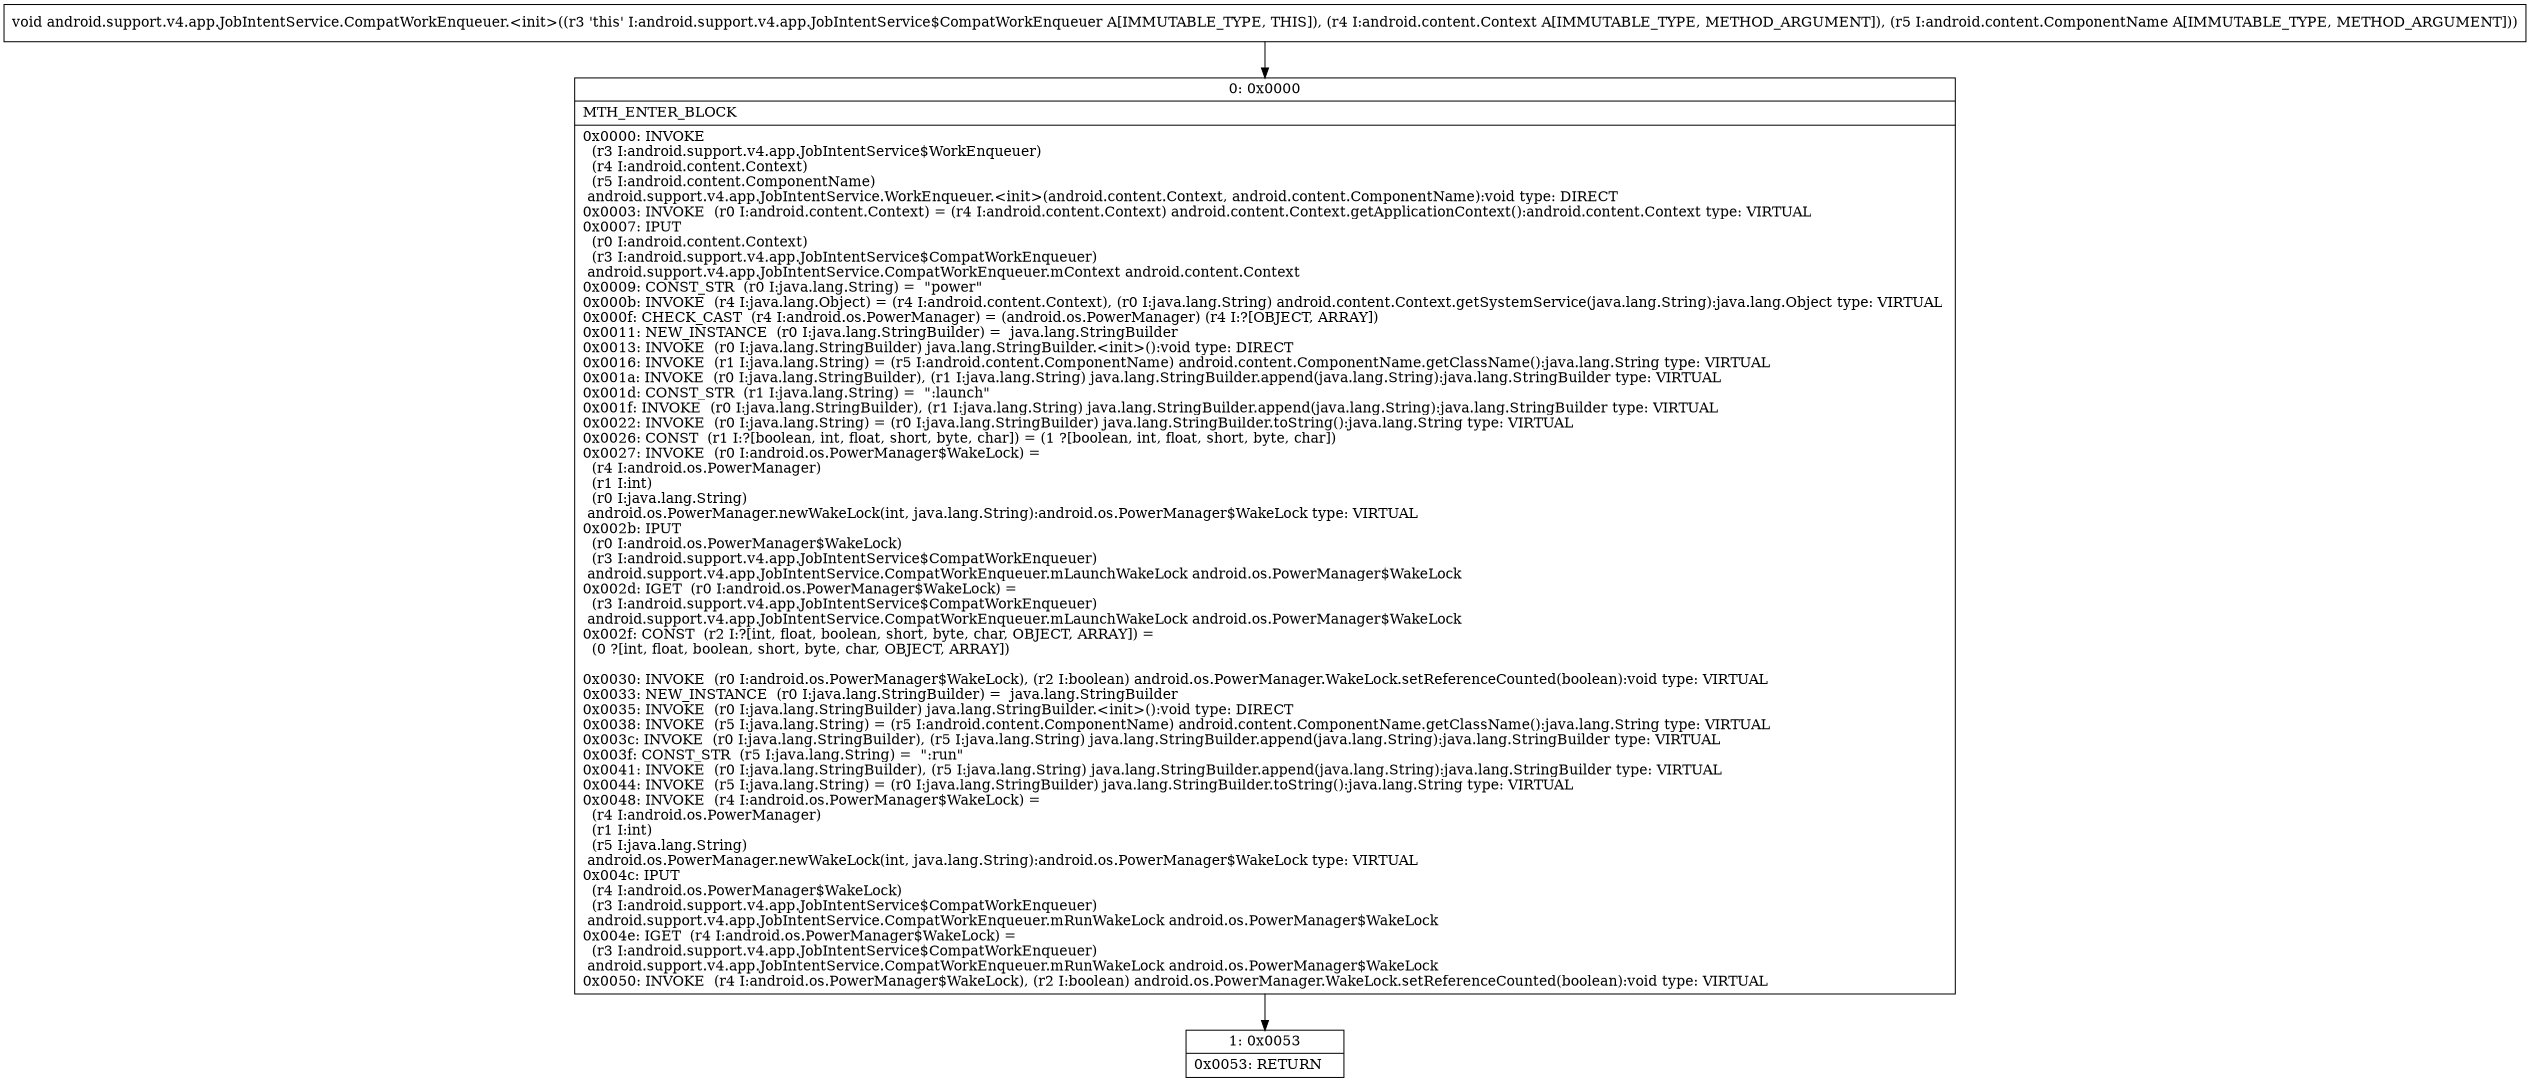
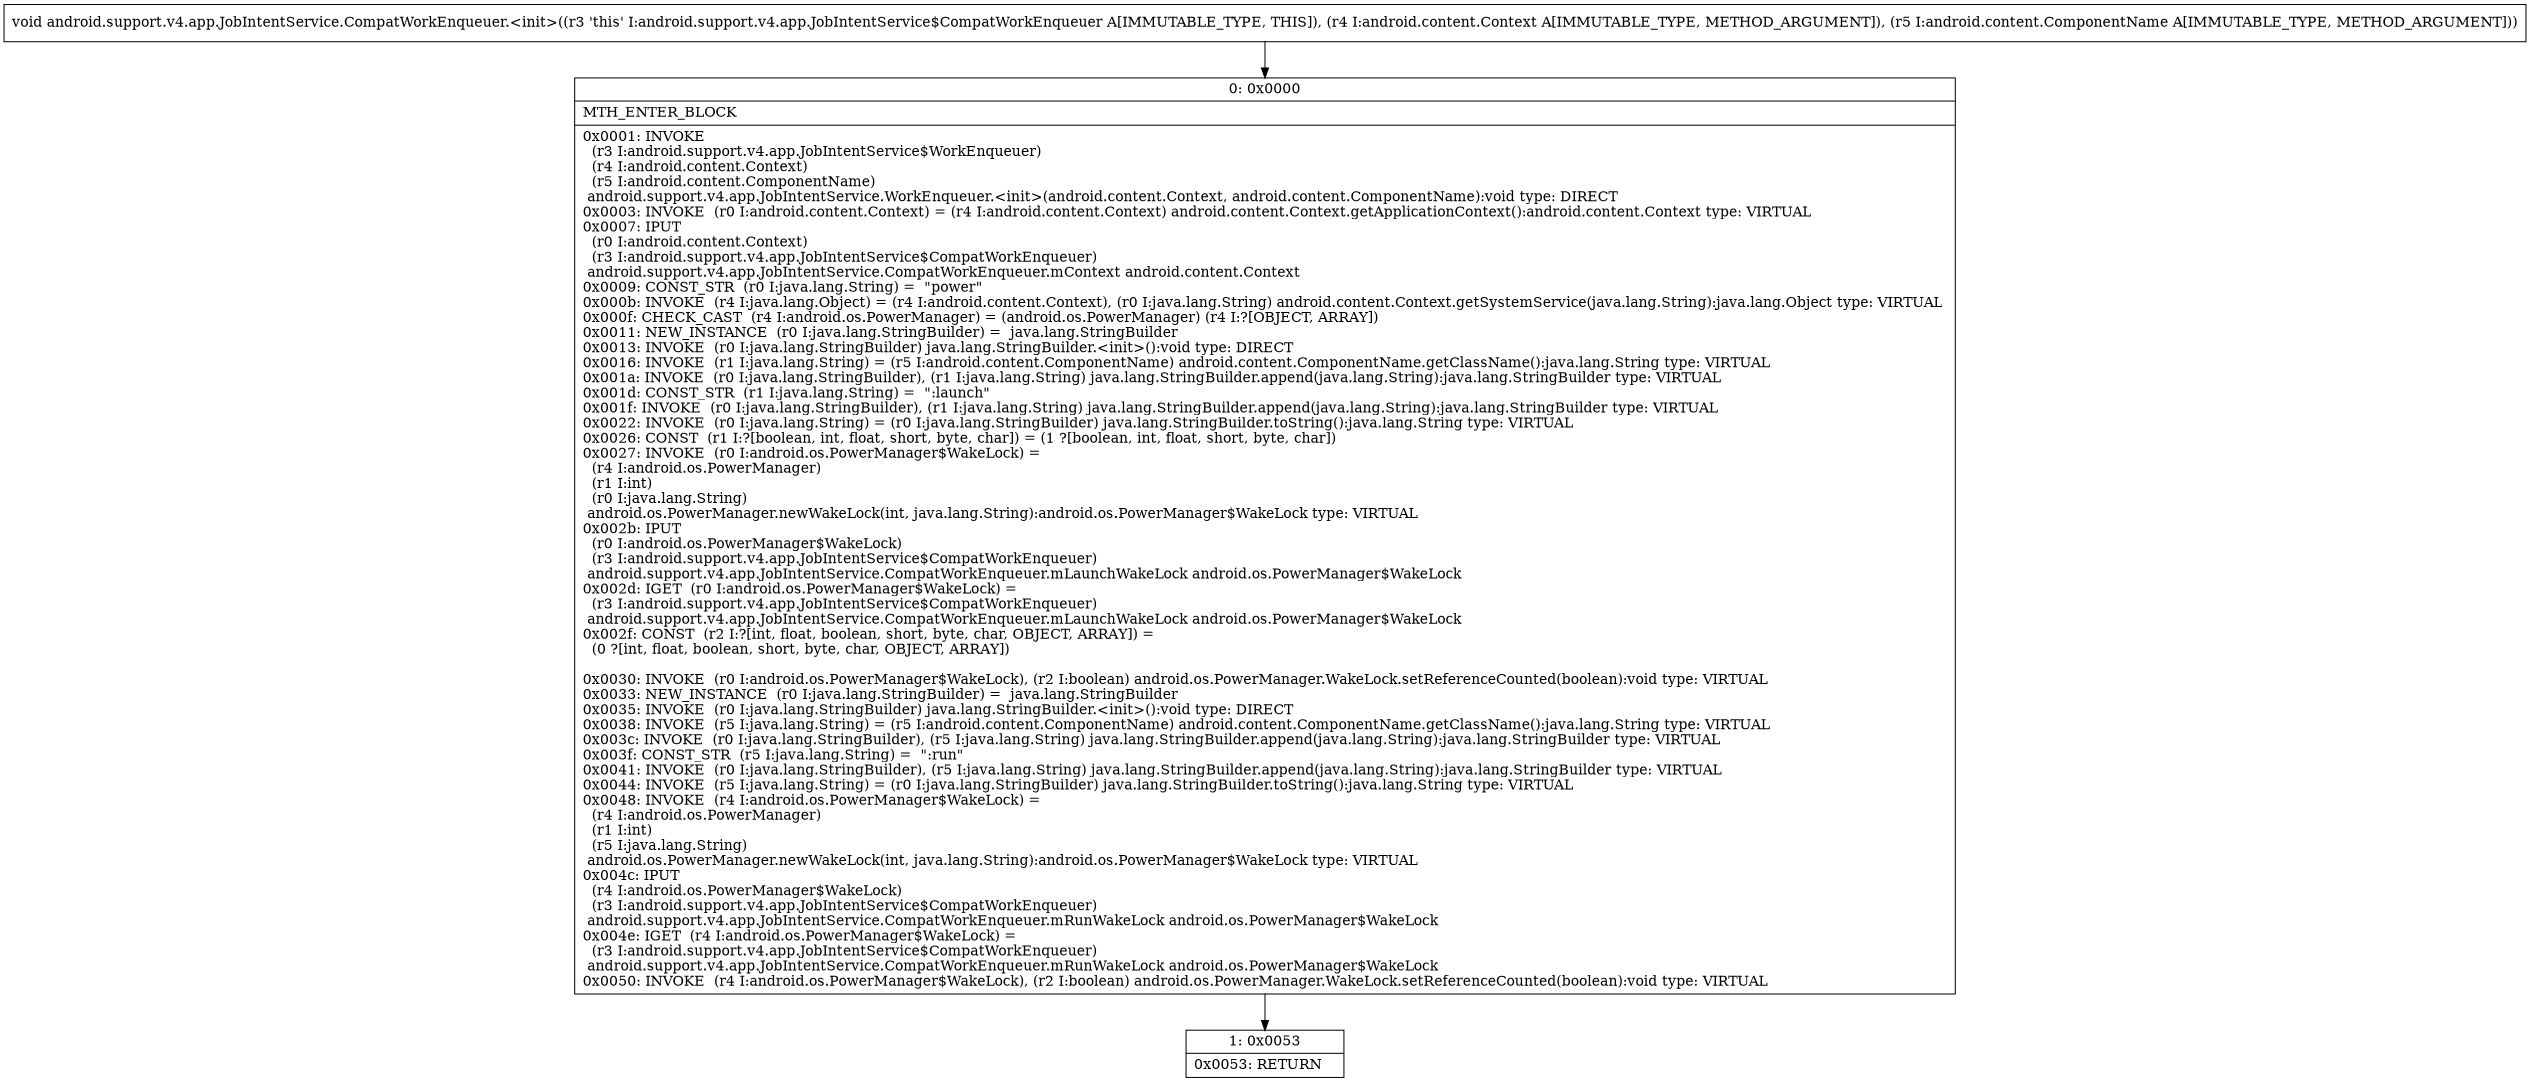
(649, 137) -> (649, 137)
